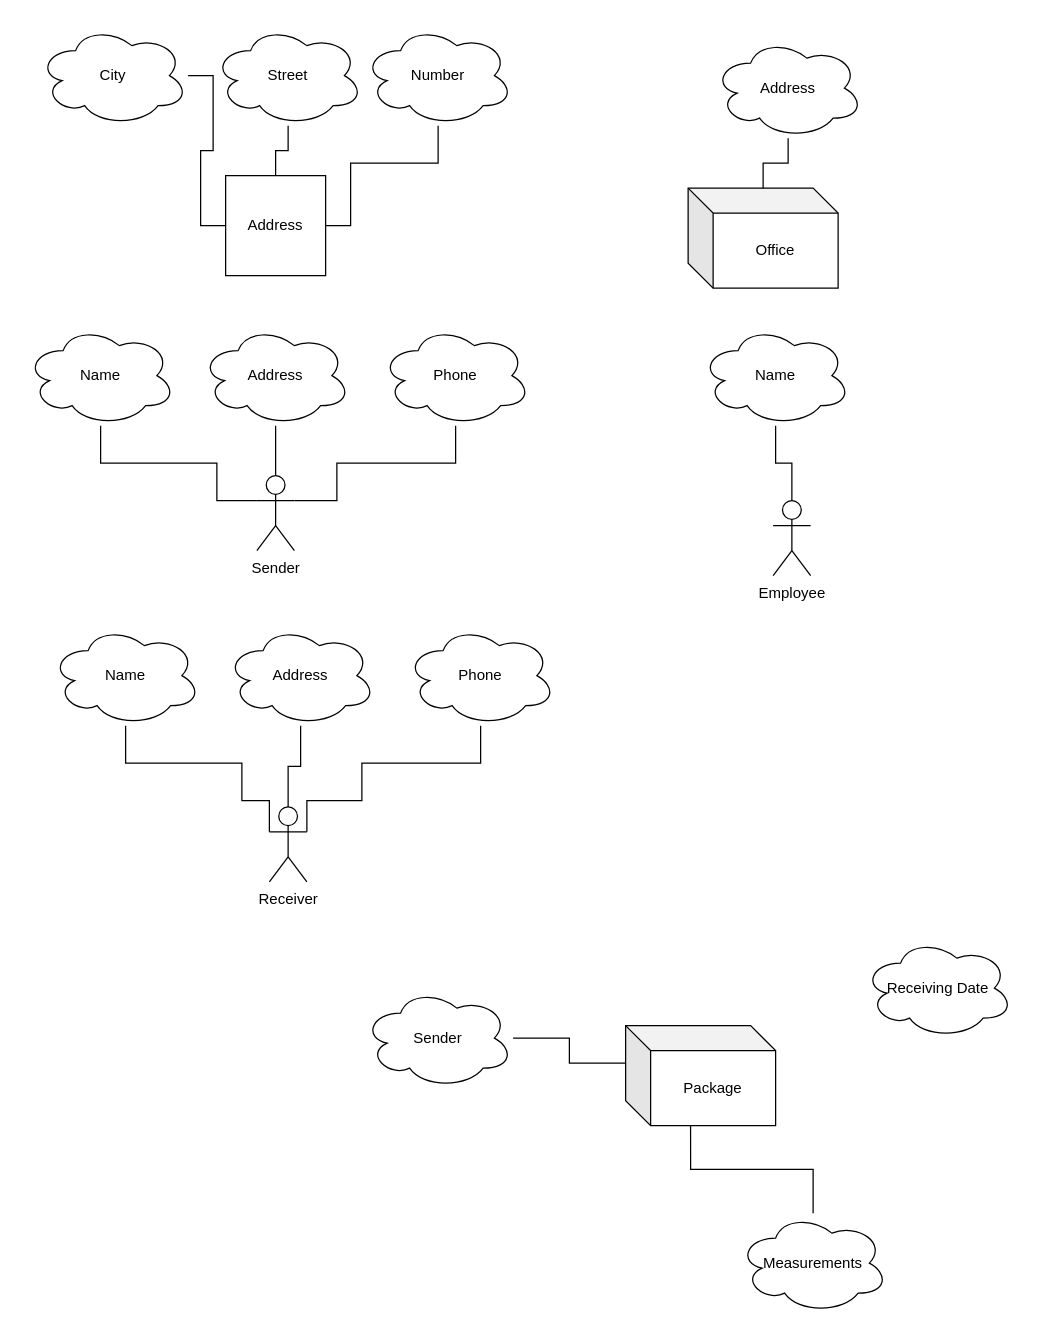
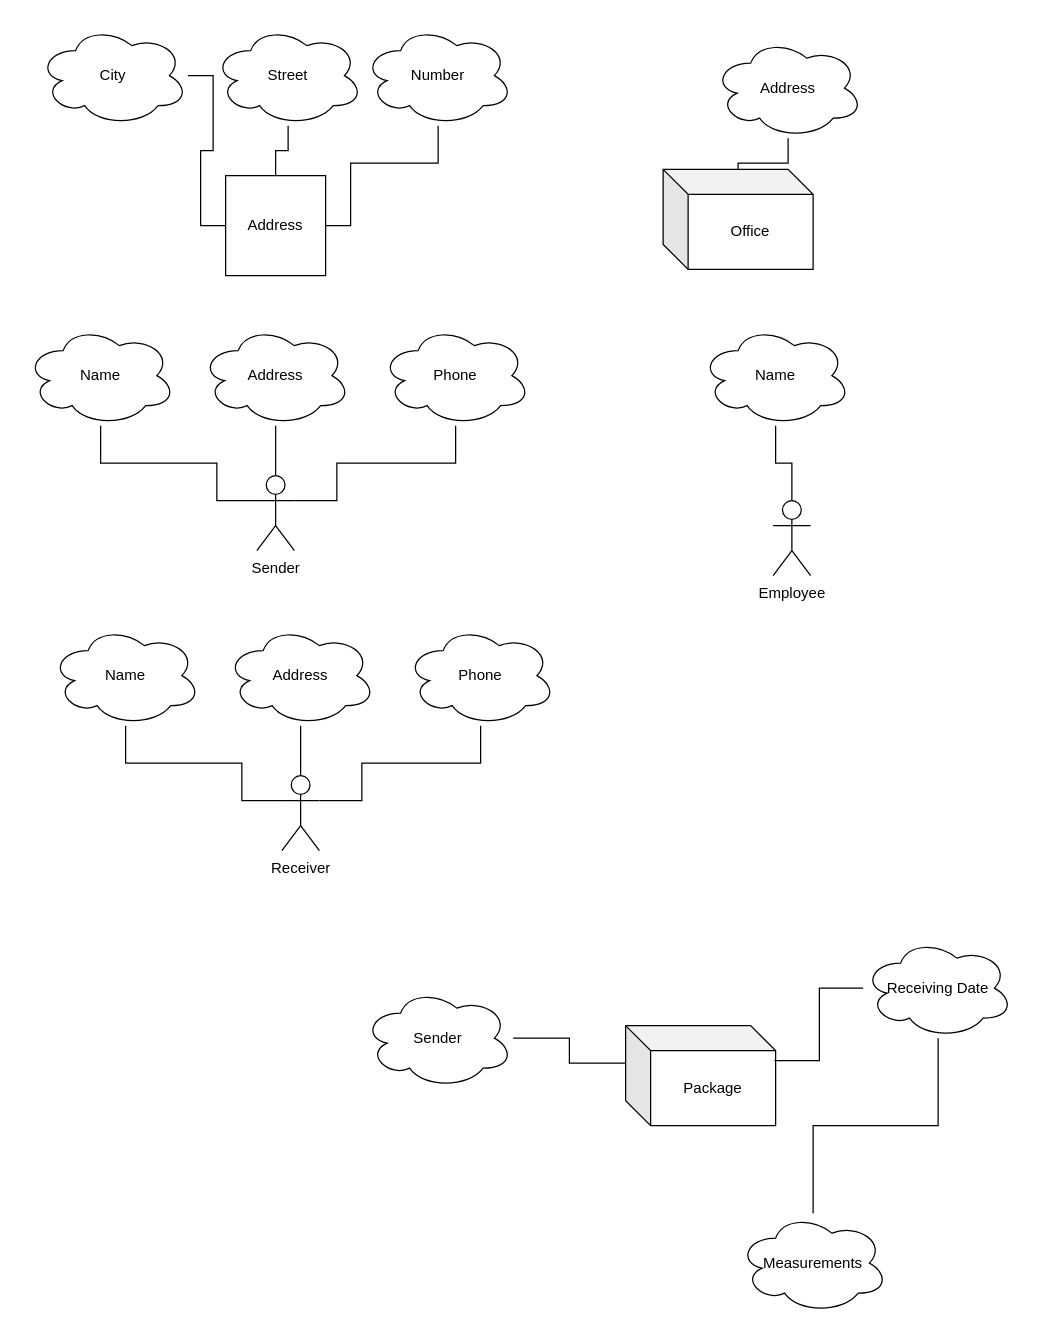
(763, 238) -> (738, 219)
(288, 844) -> (301, 813)
none -> (819, 1024)
(732, 1169) -> (896, 1126)
